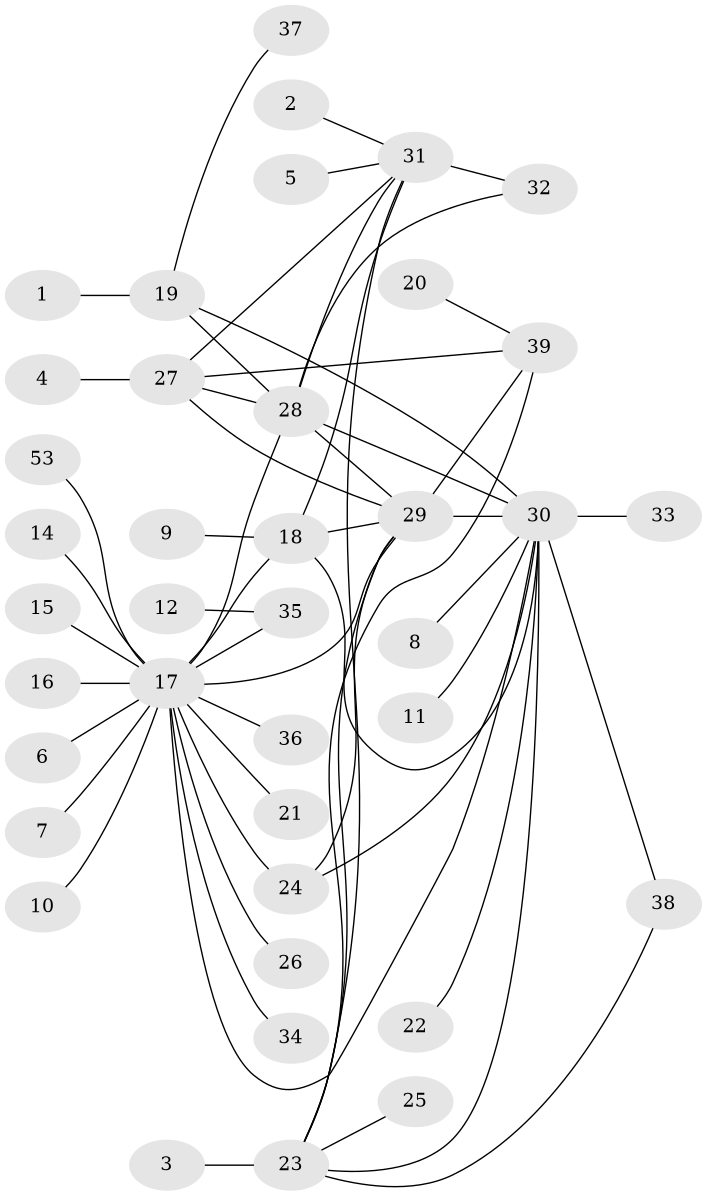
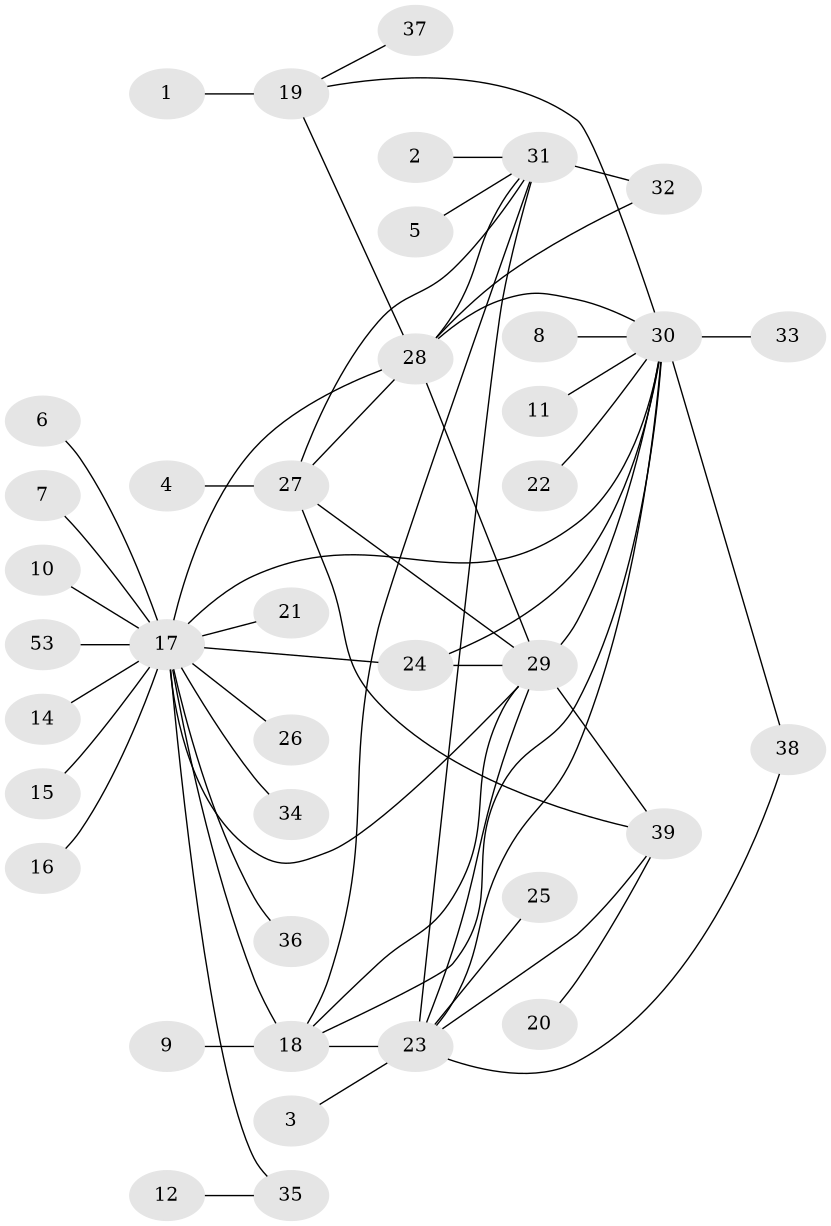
none -> (354, 1046)
